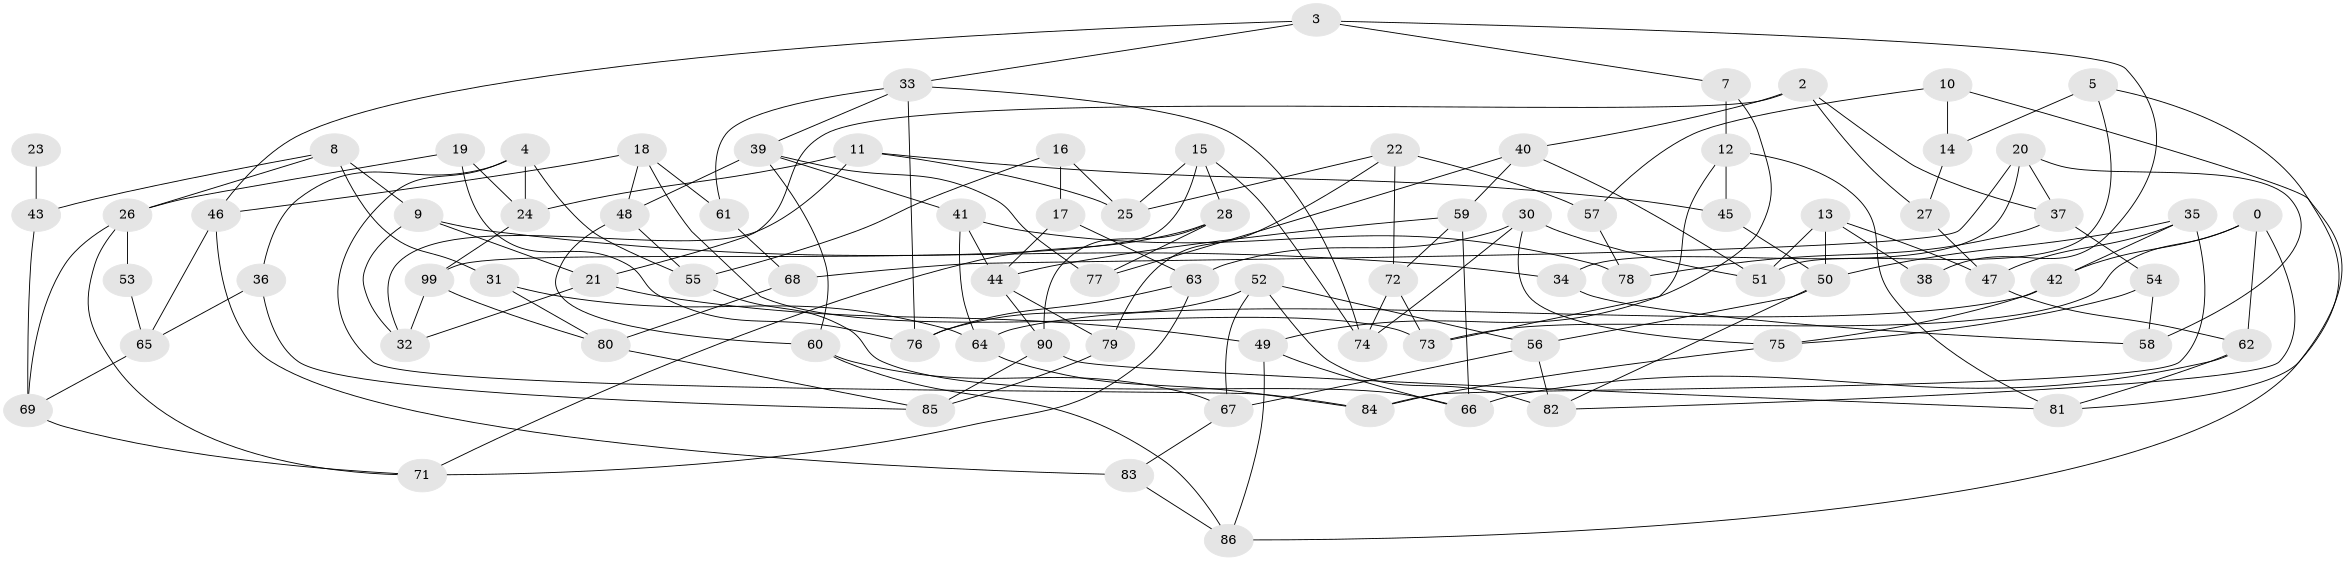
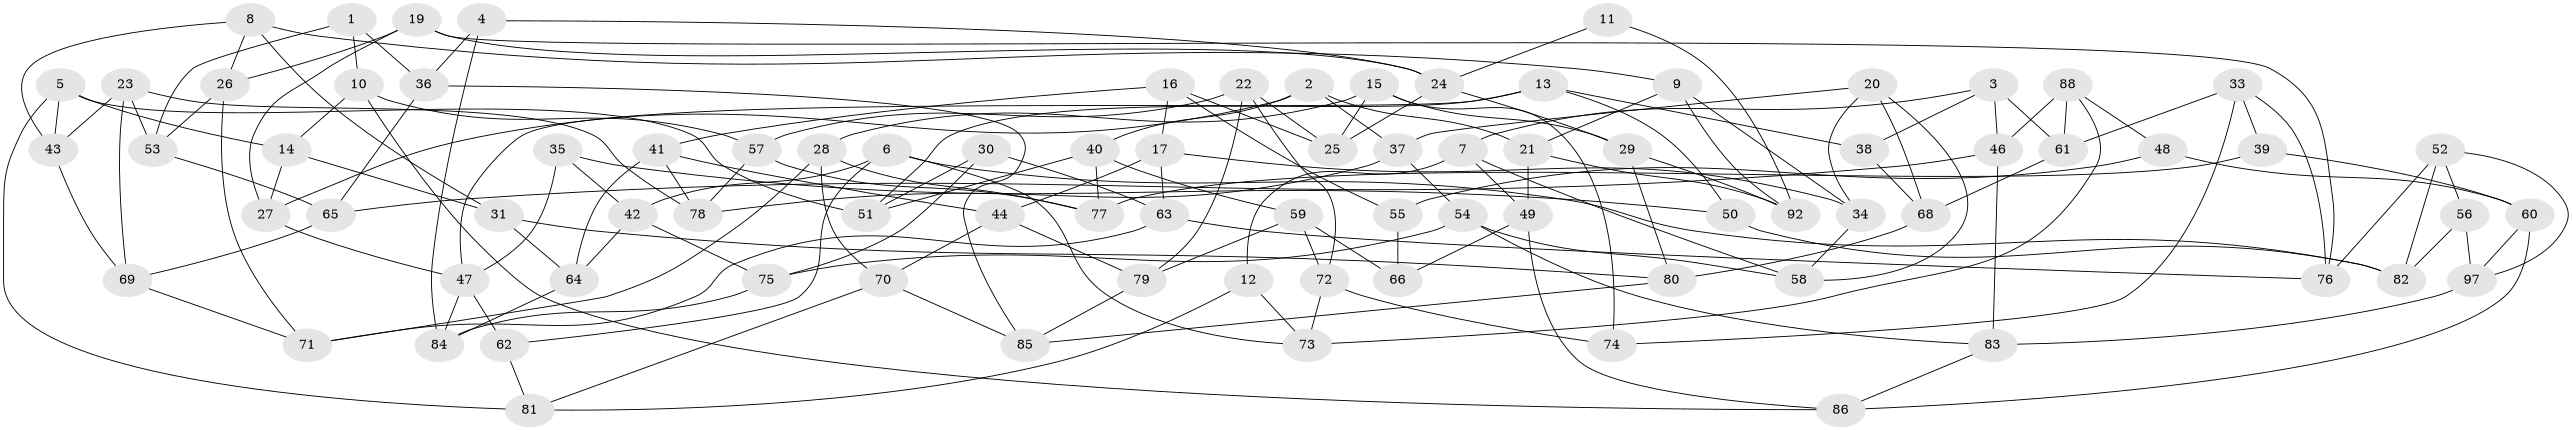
none -> (352, 20)
(1112, 52) -> (2027, 116)
none -> (290, 91)
none -> (427, 110)
none -> (57, 118)
none -> (141, 123)
(642, 150) -> (2068, 85)
none -> (1515, 170)
(985, 171) -> (1384, 119)
(708, 175) -> none
none -> (393, 183)
(860, 183) -> (994, 100)
none -> (1896, 184)
none -> (925, 188)
(1726, 215) -> none
(2258, 215) -> (887, 150)
(586, 226) -> none
(1301, 232) -> (1220, 248)
none -> (1666, 233)
(429, 280) -> (1627, 150)
(1446, 281) -> none
(48, 299) -> (120, 183)
none -> (1692, 310)
(1721, 310) -> none
(405, 345) -> (1796, 215)
(1045, 345) -> (883, 280)
(1822, 380) -> none
(1808, 387) -> (452, 313)
(1229, 410) -> (2472, 280)
